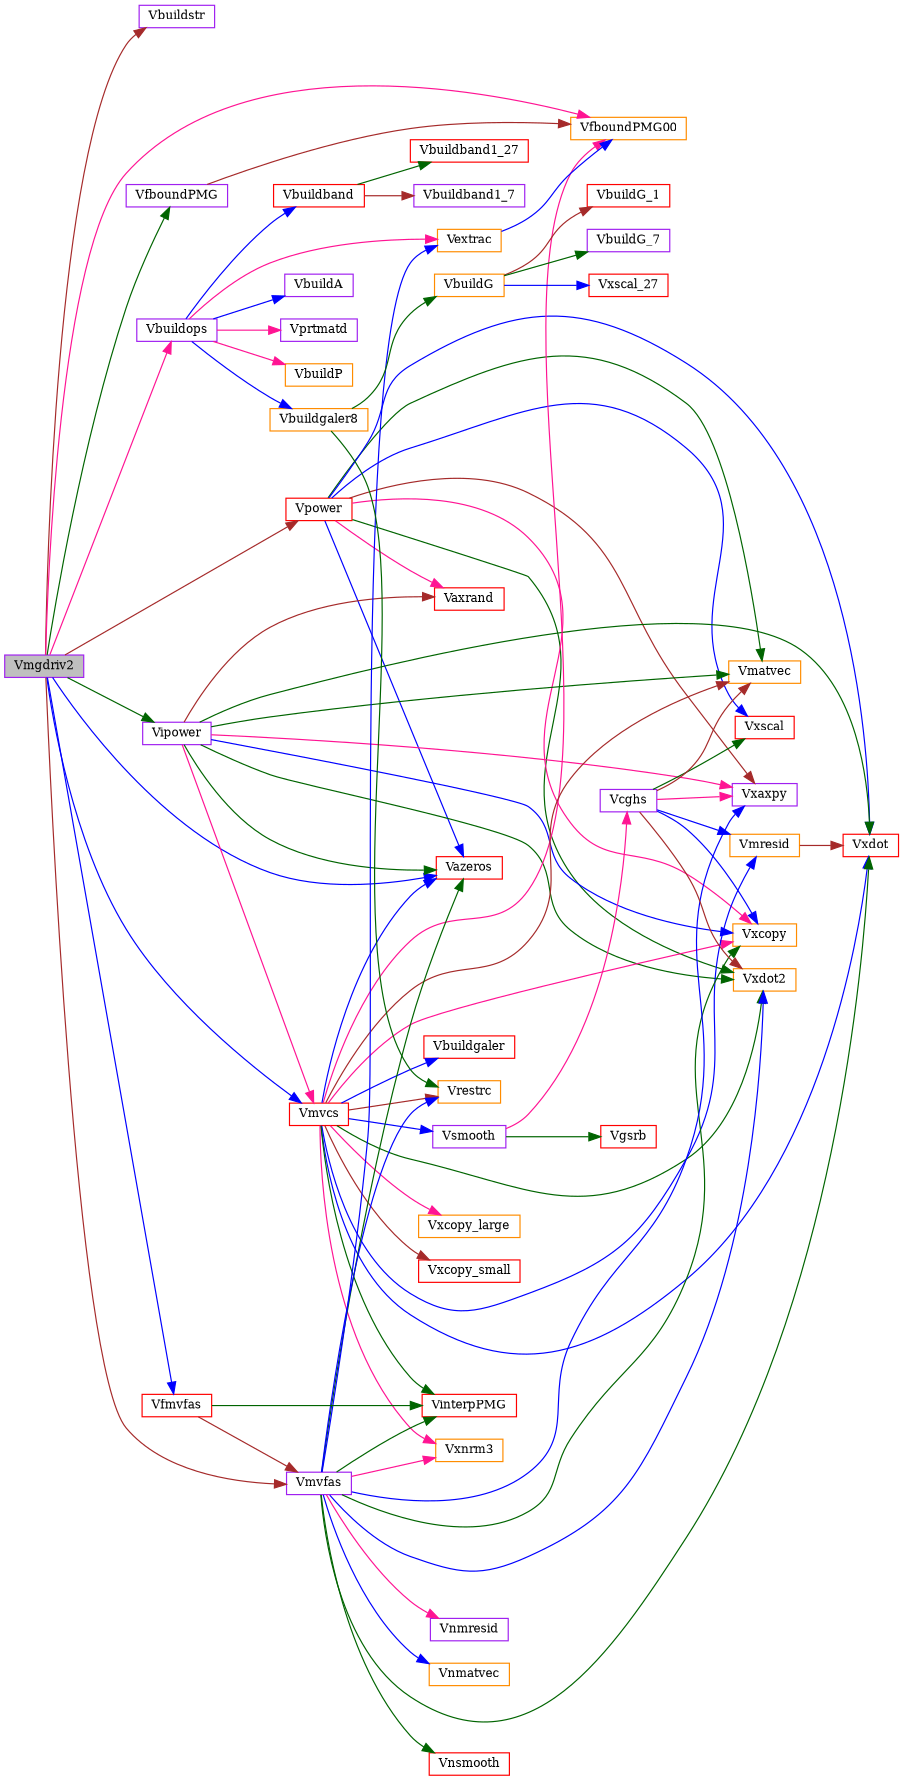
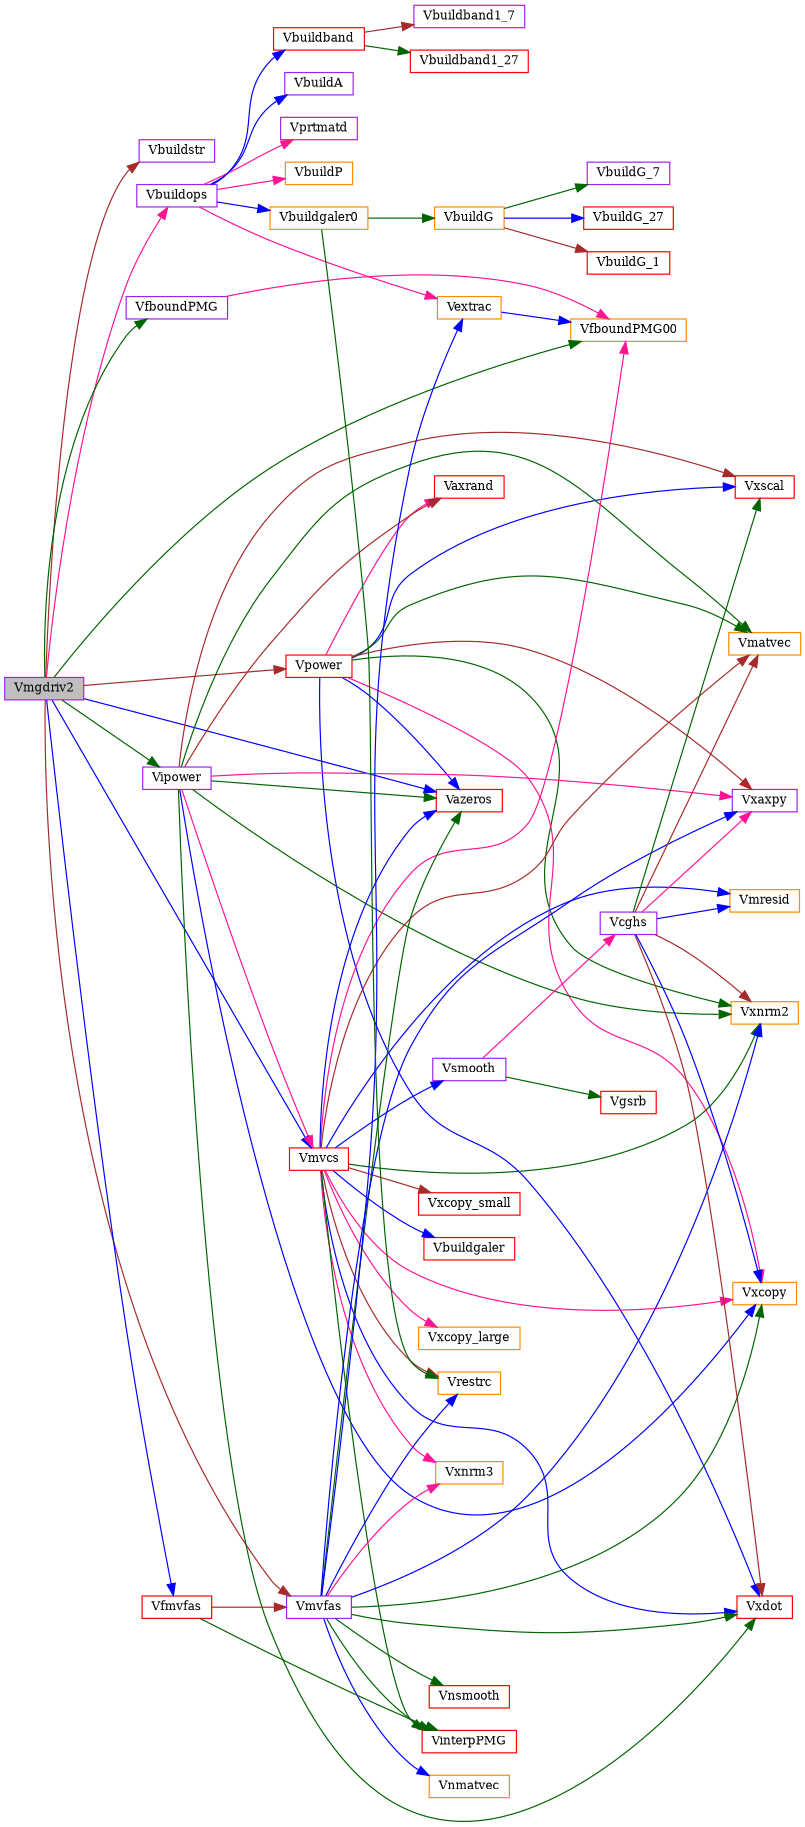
(379, 134) -> (414, 275)
(122, 180) -> (280, 462)
(628, 285) -> (628, 218)
(319, 420) -> (319, 218)
none -> (337, 463)
(815, 845) -> (717, 1255)
(765, 980) -> (765, 1013)
(469, 1630) -> none
